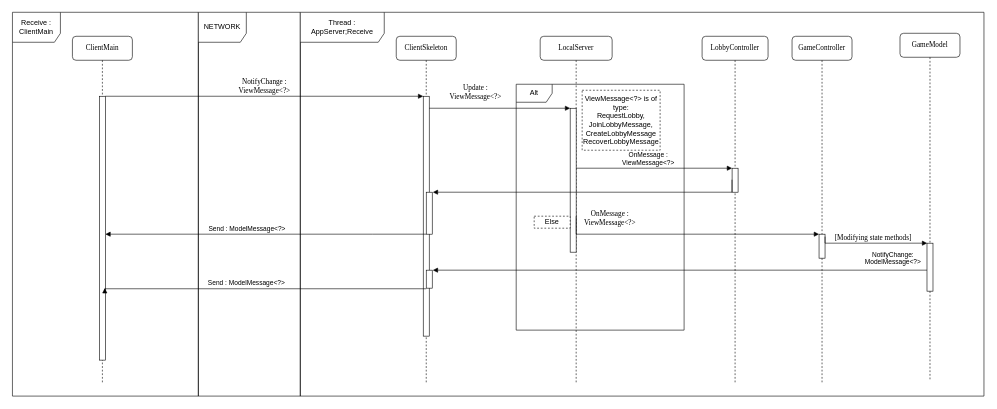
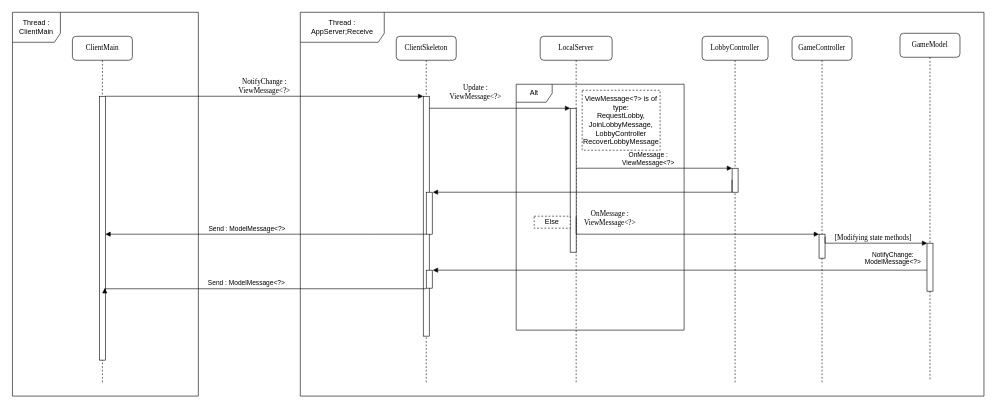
(36, 27) -> (36, 27)
(621, 120) -> (621, 120)
(249, 204) -> none
